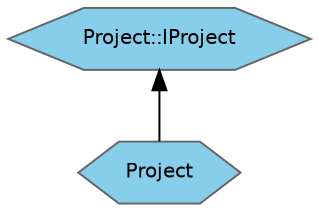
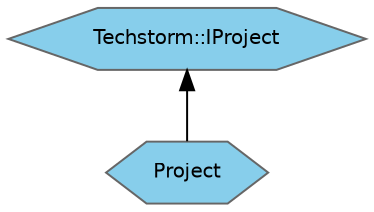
(159, 39) -> (187, 39)
